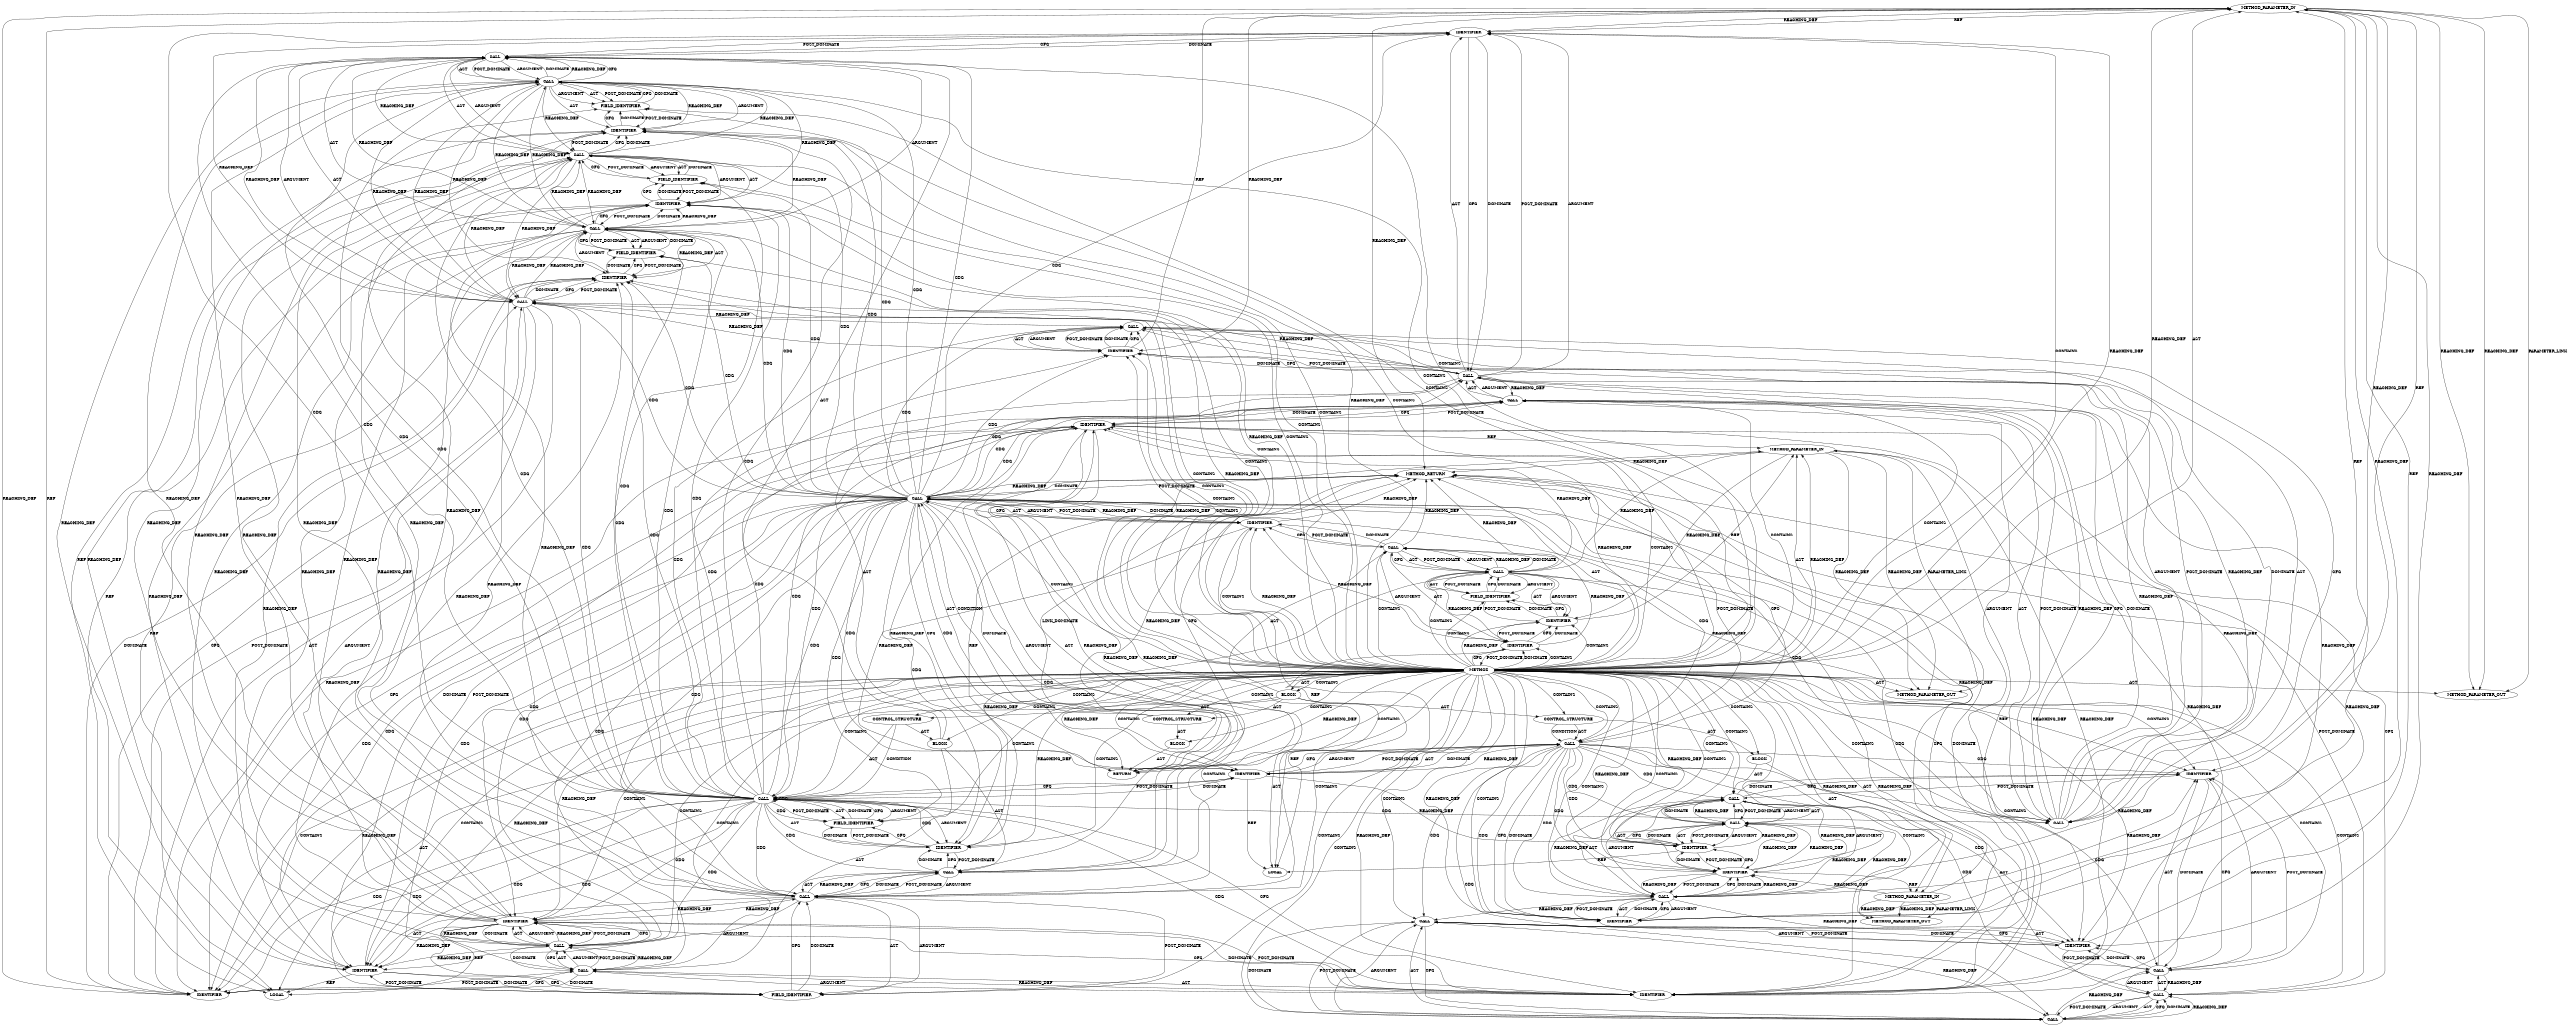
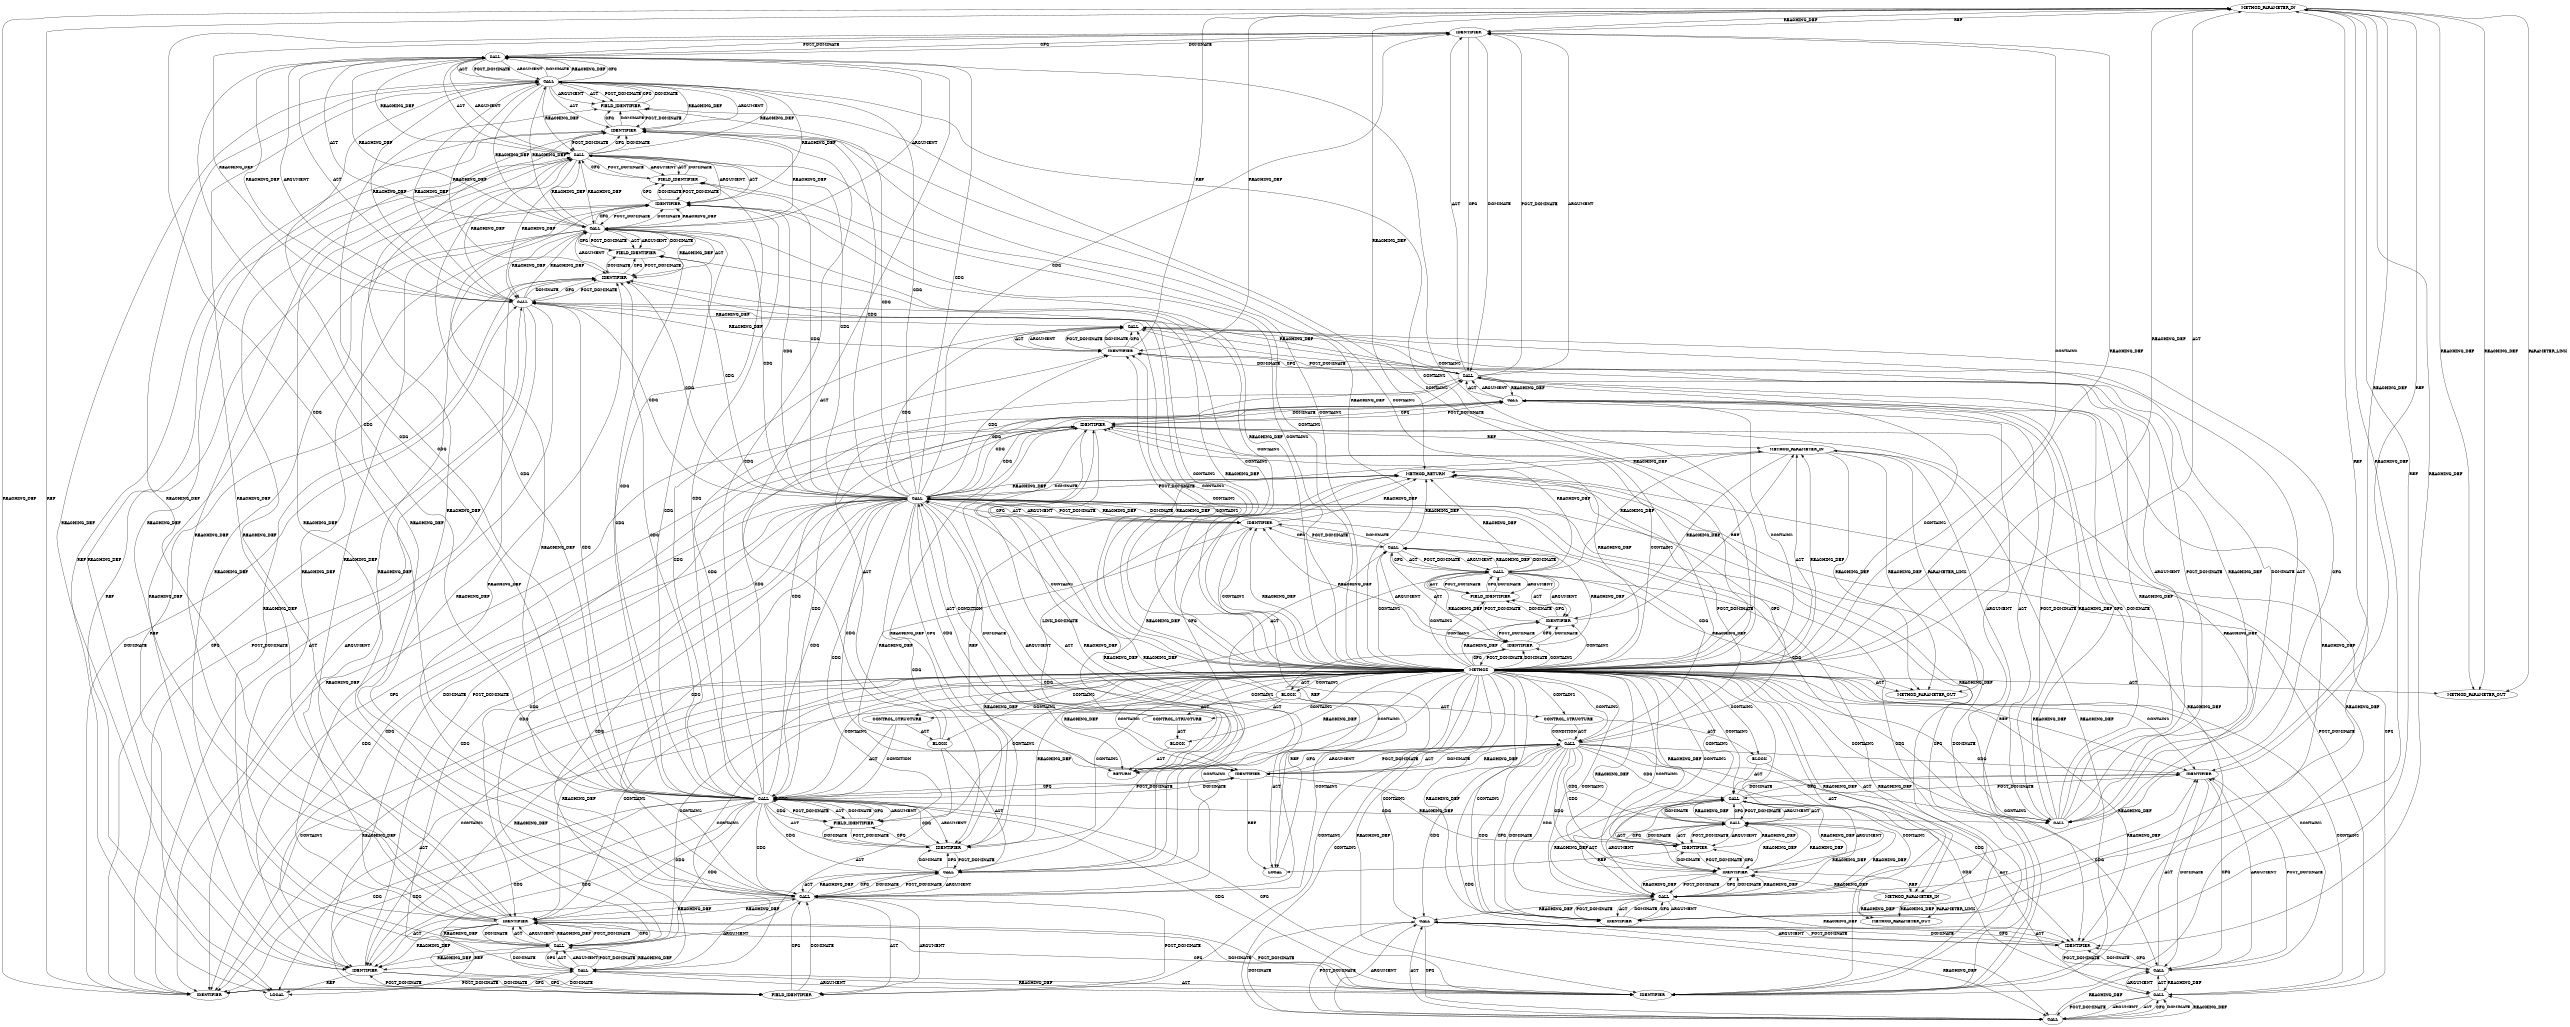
(1622, 587) -> none
